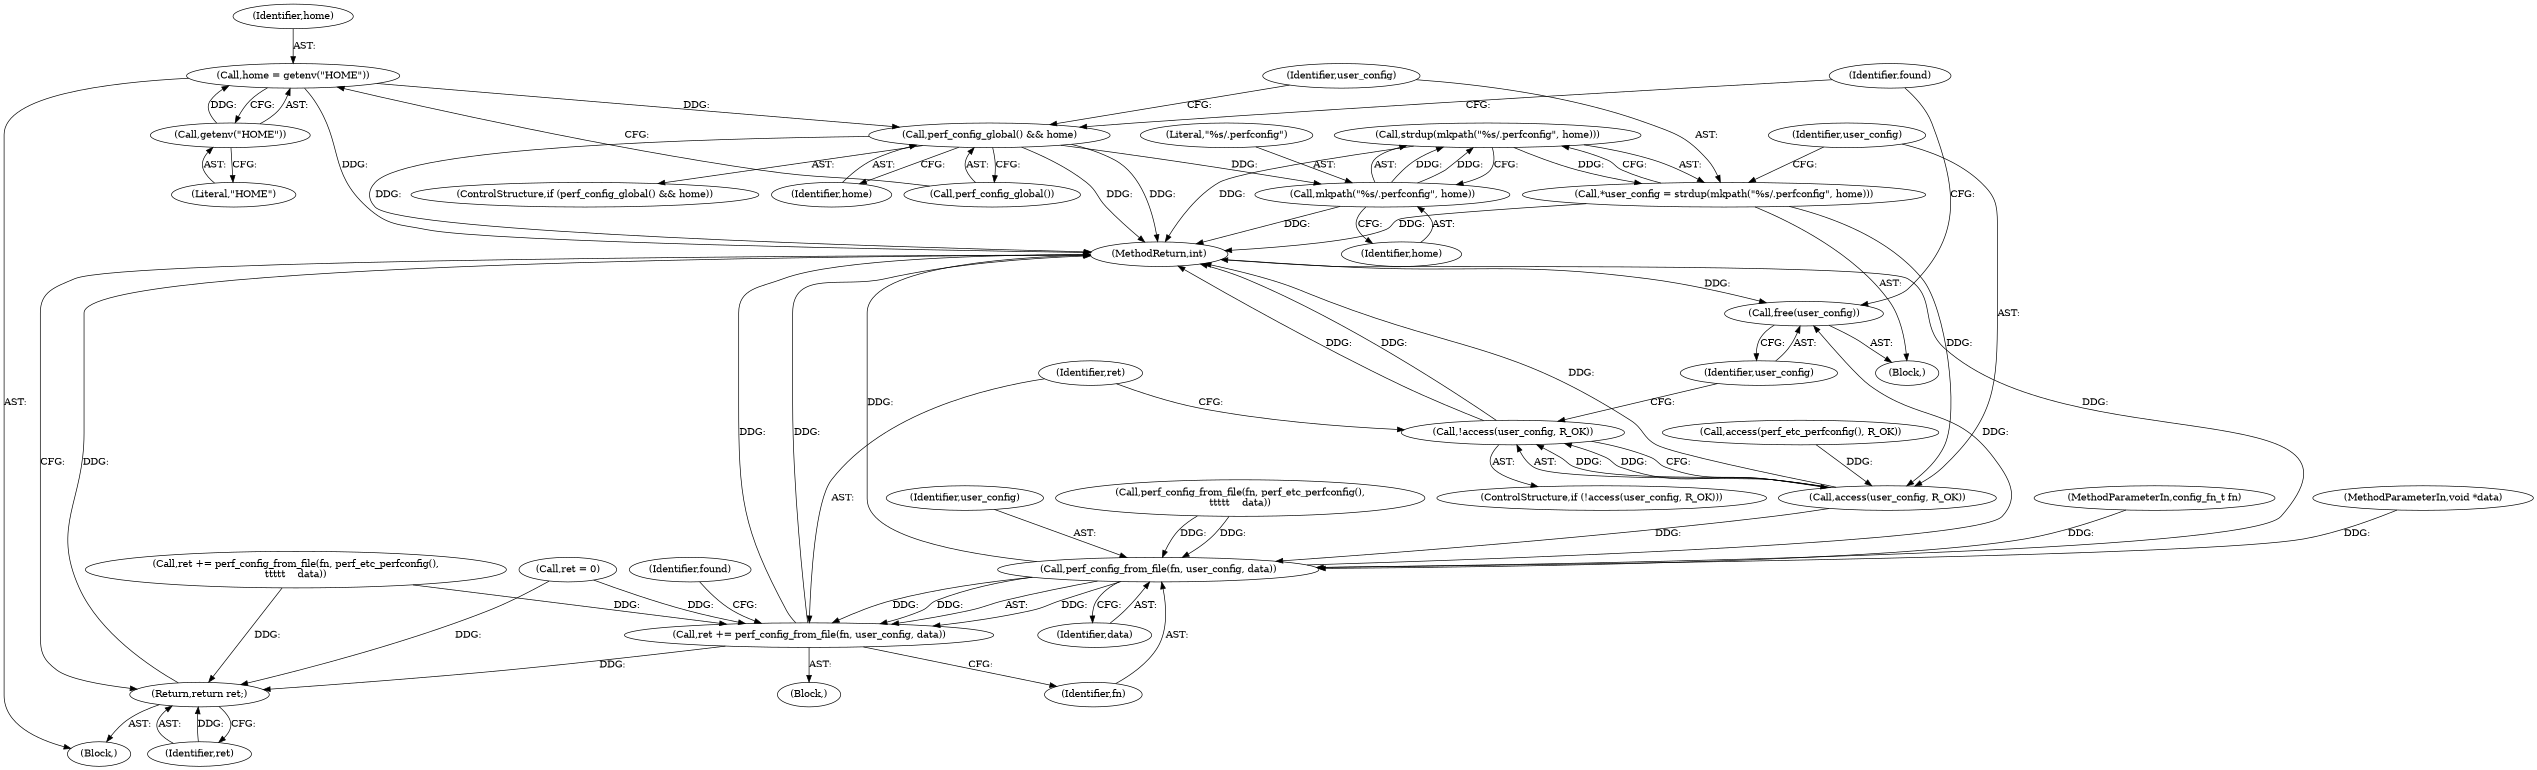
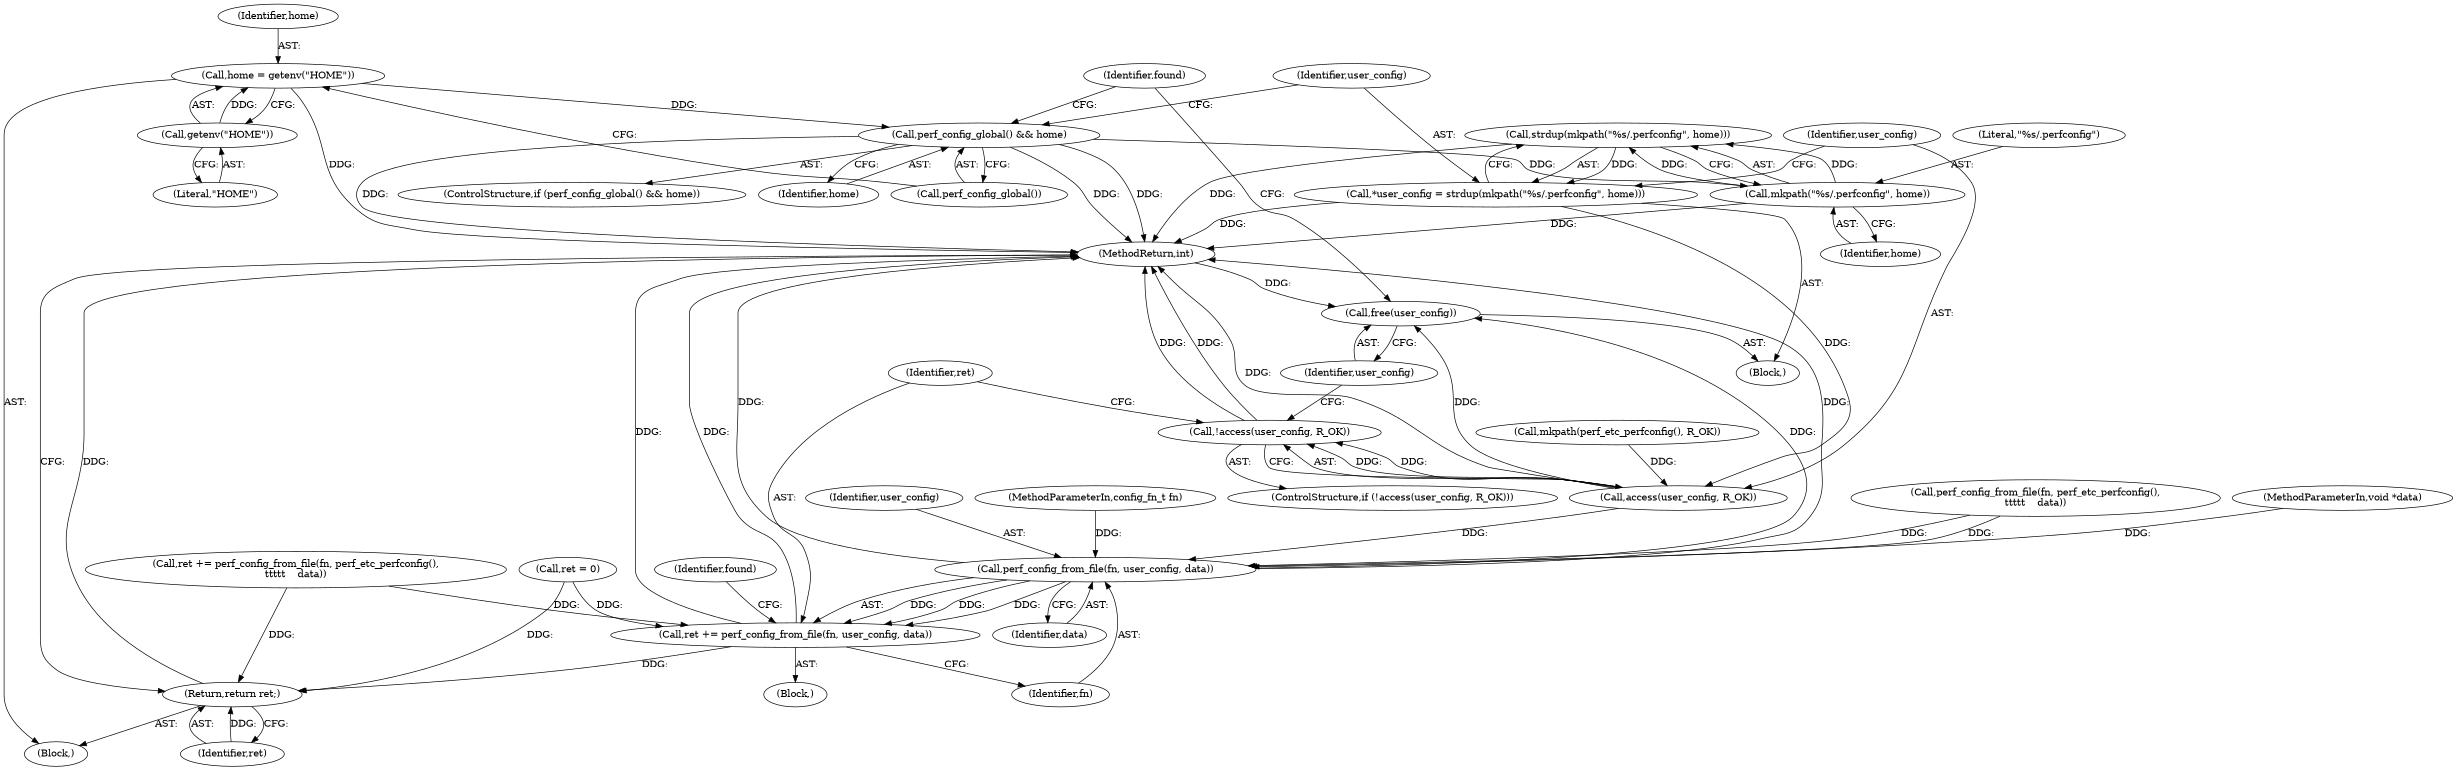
(1801, 433) -> (1617, 433)
none -> (1479, 451)
